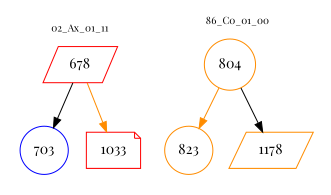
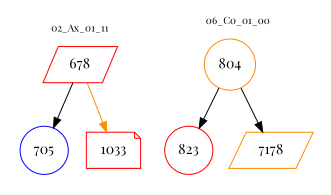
(238, 22) -> (238, 22)
(211, 104) -> (211, 104)
(44, 150) -> (44, 150)
(189, 150) -> (189, 150)
(271, 150) -> (271, 150)
